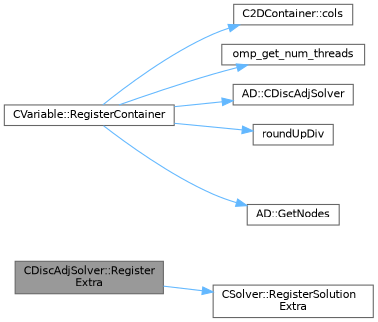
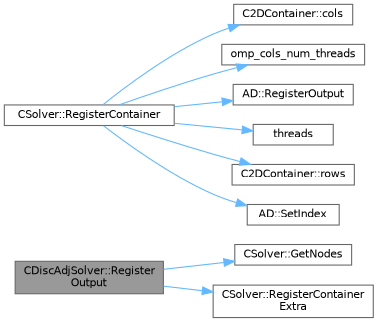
(293, 55) -> (293, 55)
(293, 95) -> (293, 95)
(89, 115) -> (89, 115)
(293, 135) -> (293, 135)
none -> (293, 175)
(293, 215) -> (293, 215)
none -> (293, 255)
(89, 278) -> (89, 278)
(293, 301) -> (293, 301)
